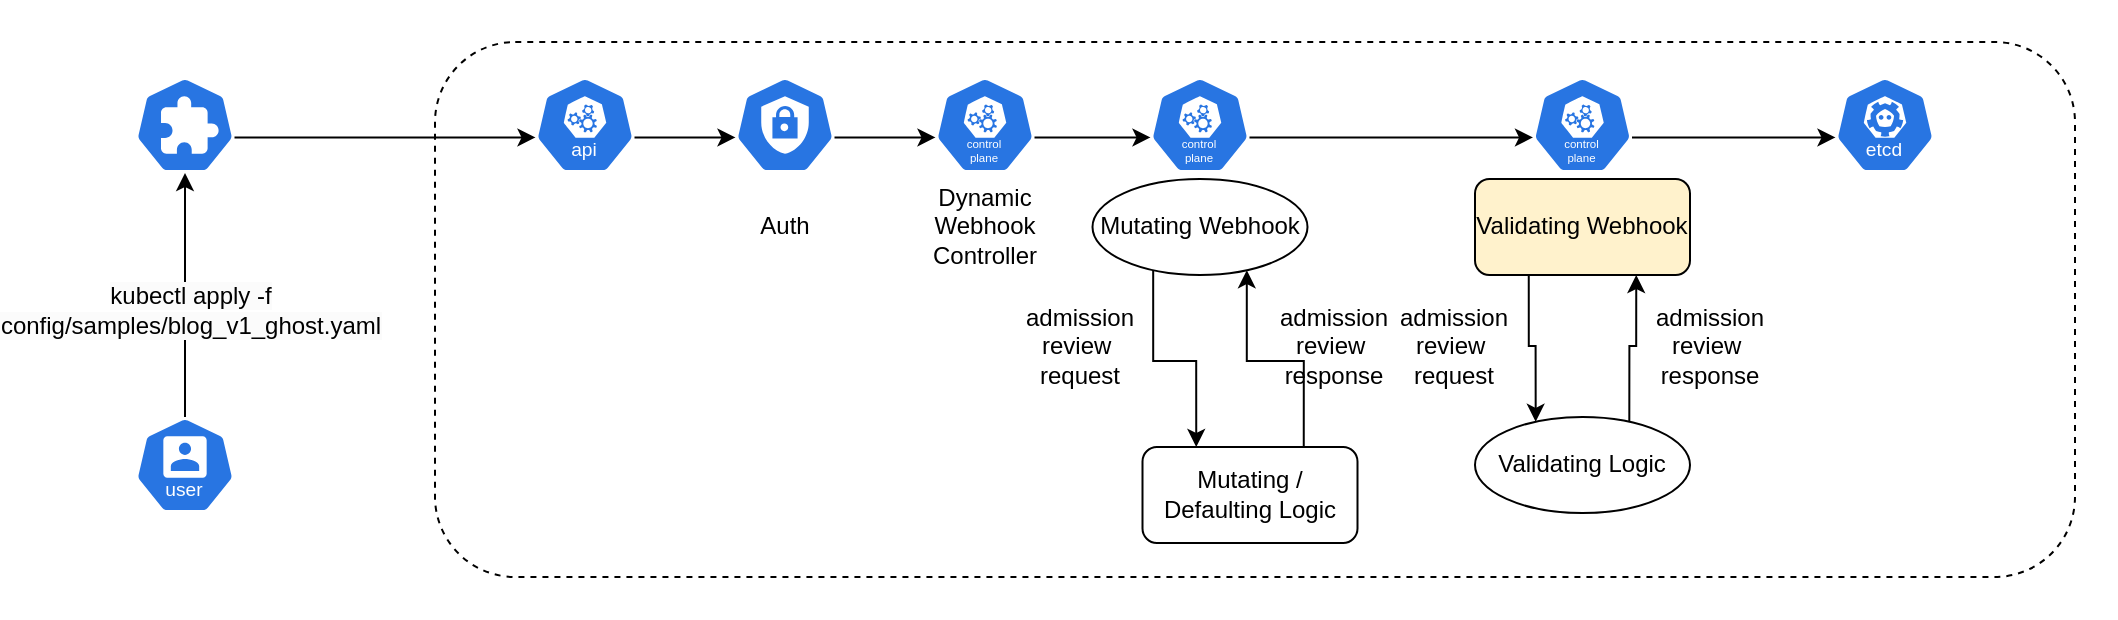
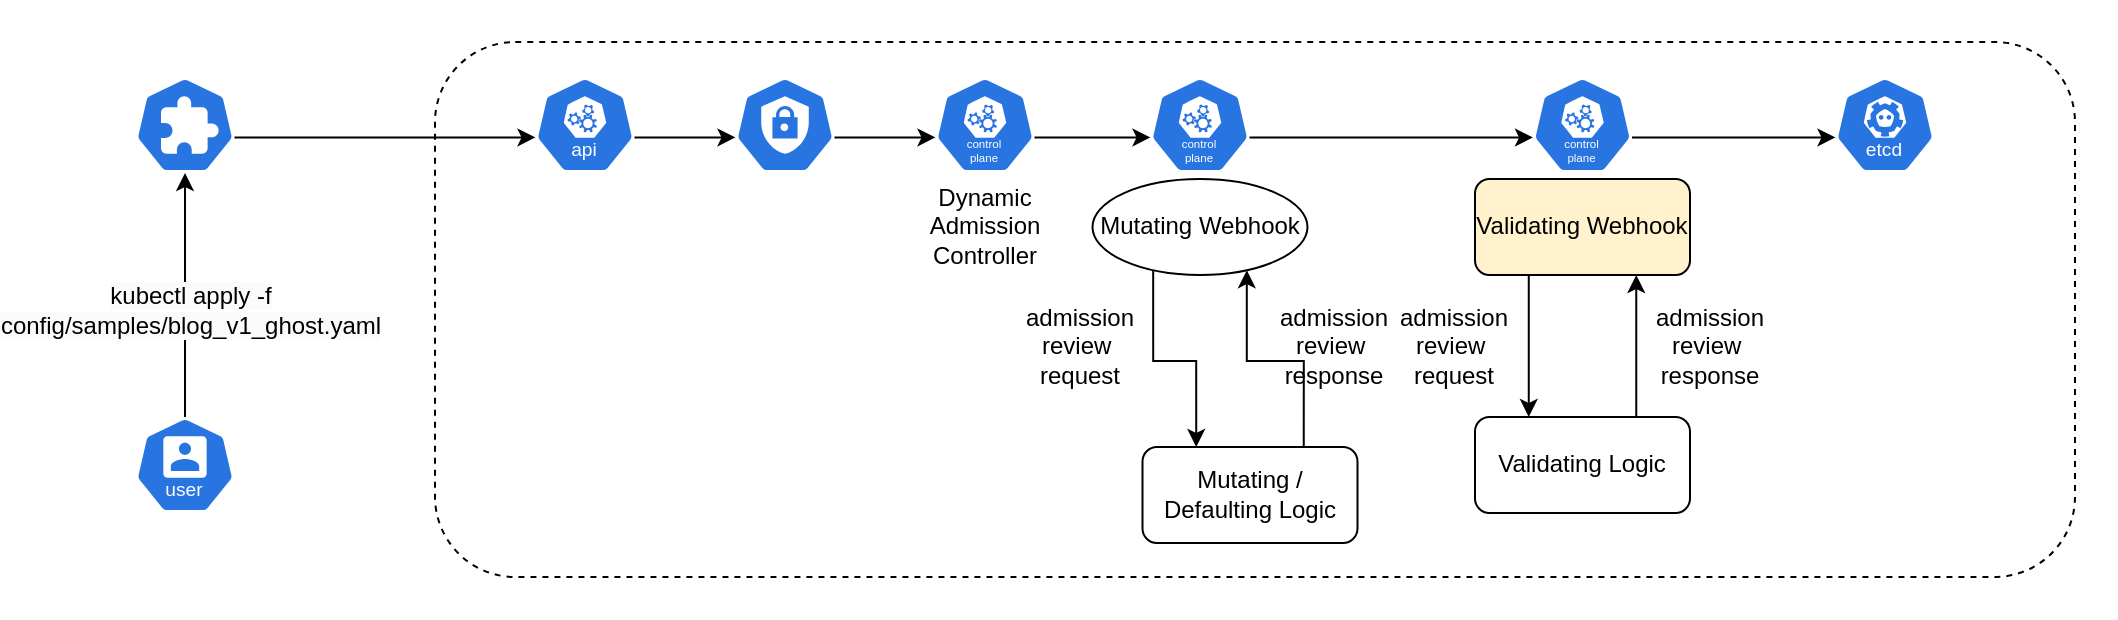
(786, 227) -> none
(986, 227) -> (986, 227)
(1583, 465) -> (1583, 465)
